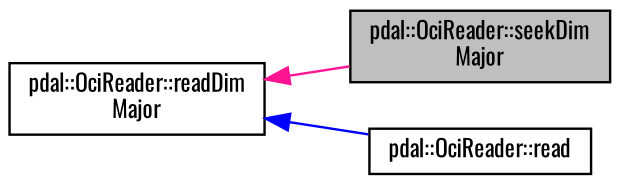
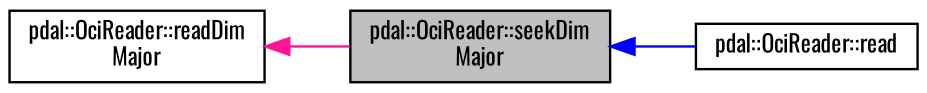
(329, 128) -> (665, 46)
